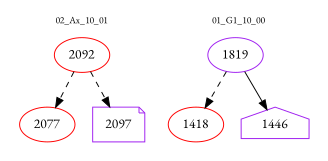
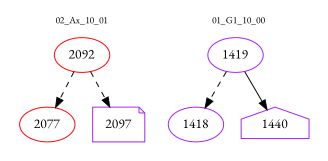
(236, 55) -> (236, 55)
(196, 125) -> (196, 125)
(275, 125) -> (275, 125)
